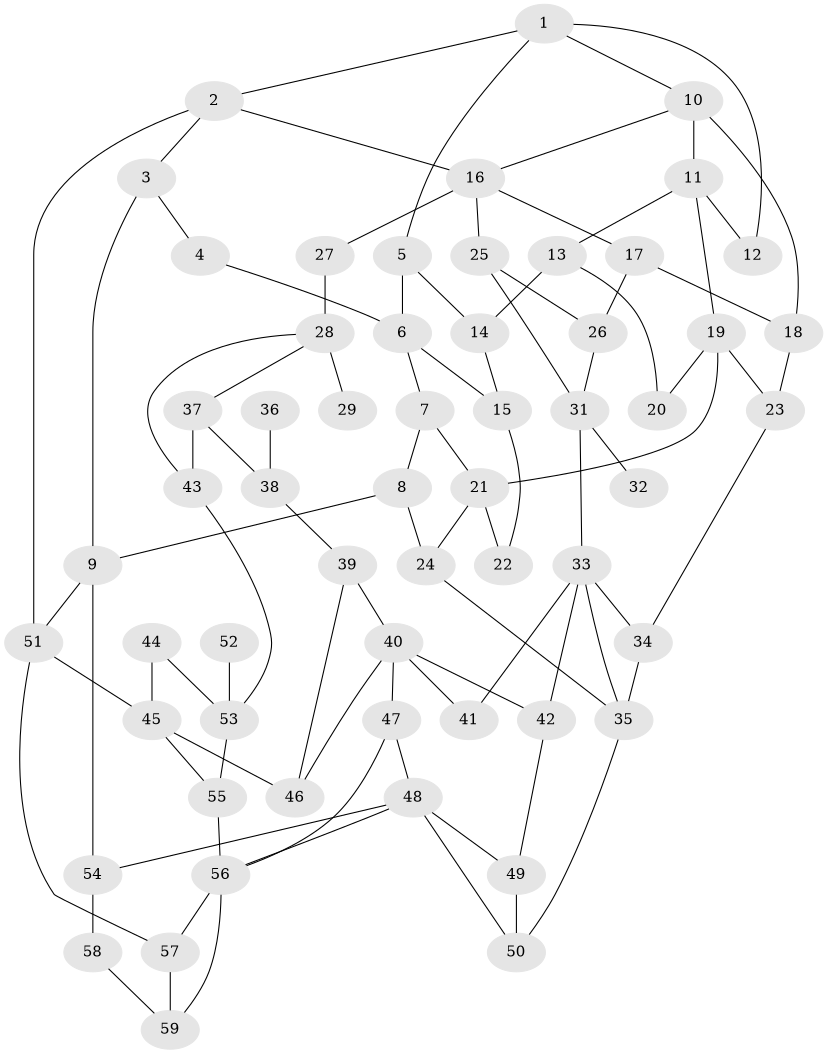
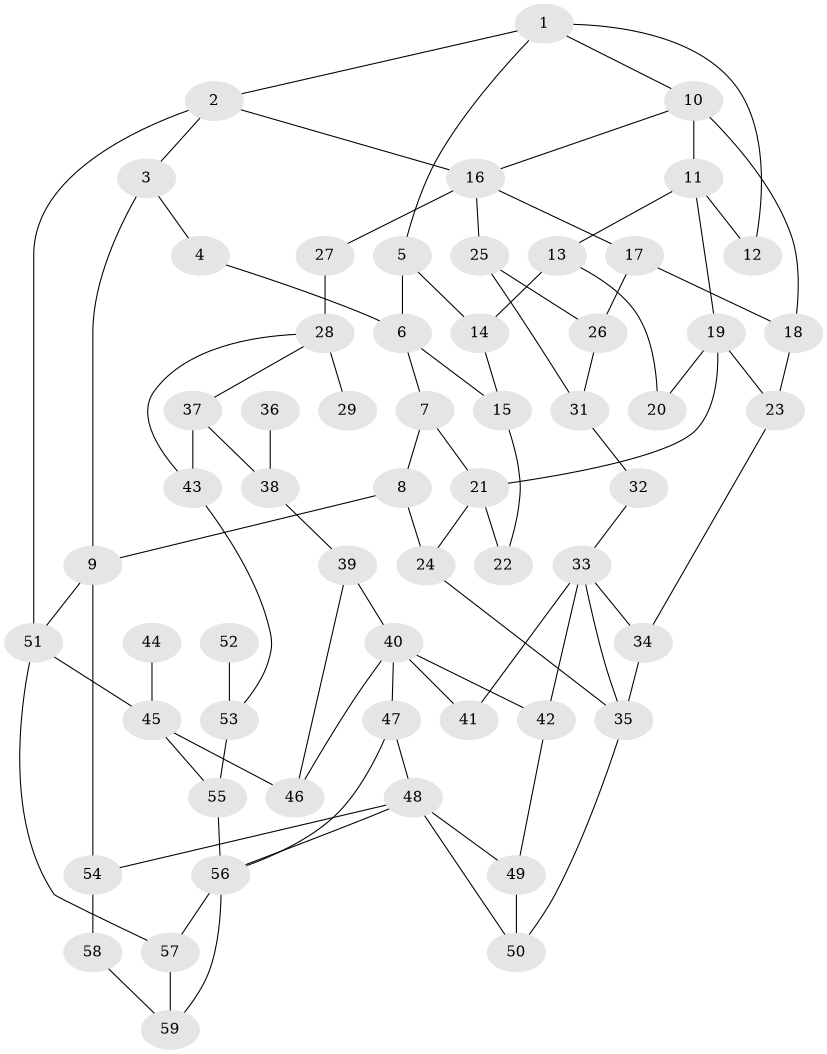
(581, 488) -> (610, 527)
(191, 681) -> none
